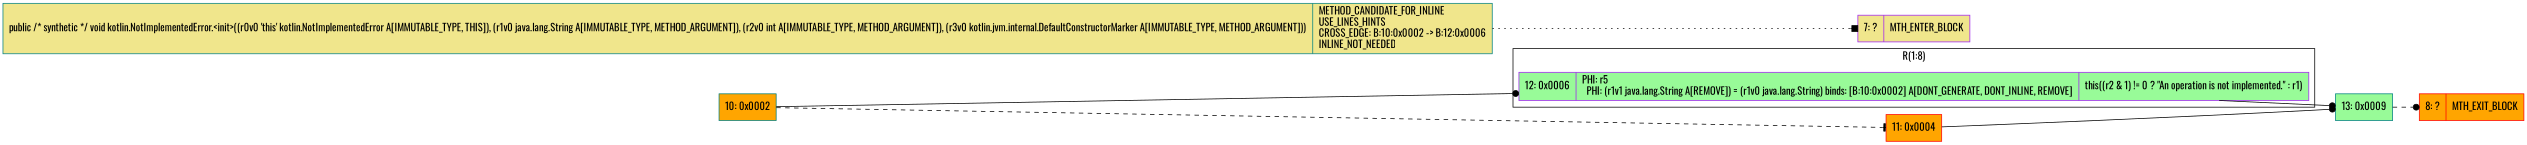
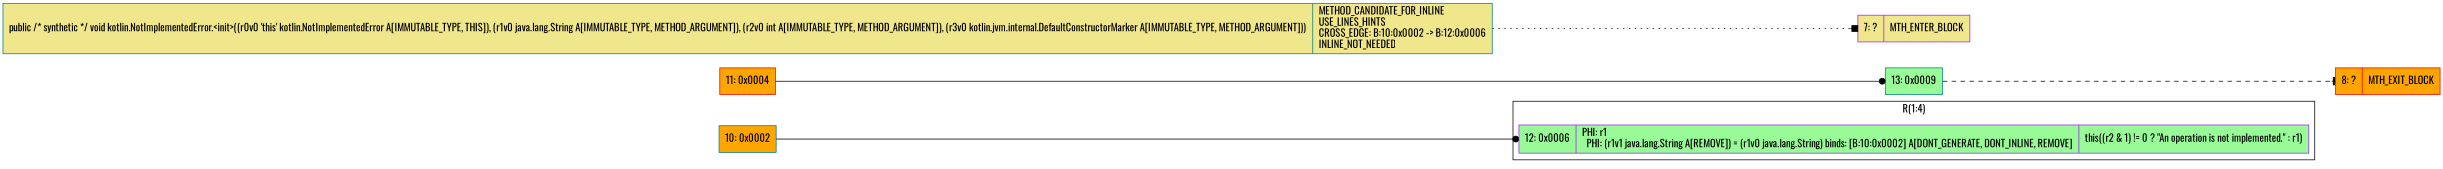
(1914, 57) -> (1914, 110)
(1596, 80) -> (1596, 133)
(2266, 103) -> none
(2403, 107) -> (2137, 81)
(1329, 118) -> none
